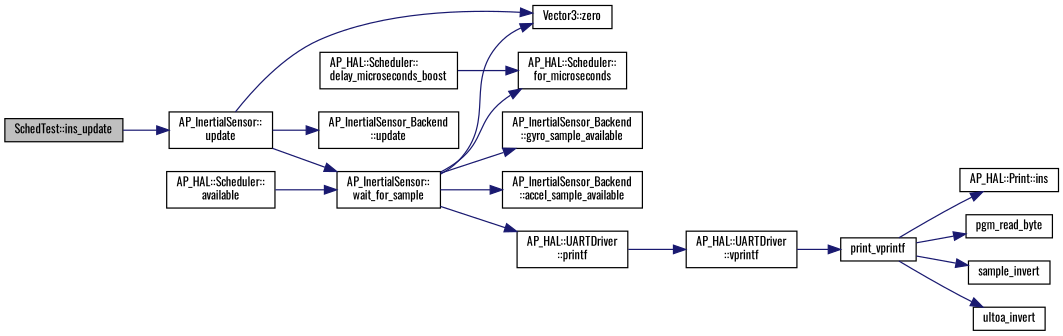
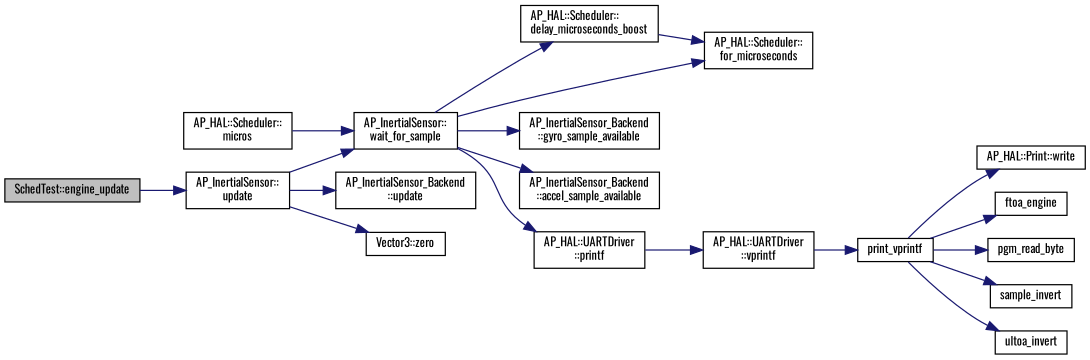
(480, 100) -> (488, 79)
(64, 130) -> (72, 190)
(1009, 180) -> (1031, 158)
(221, 190) -> (238, 131)
none -> (1031, 204)
